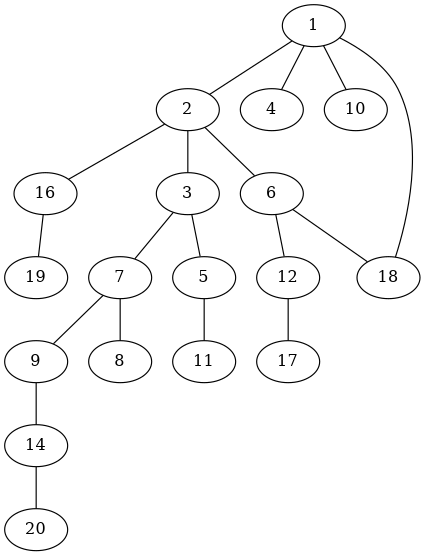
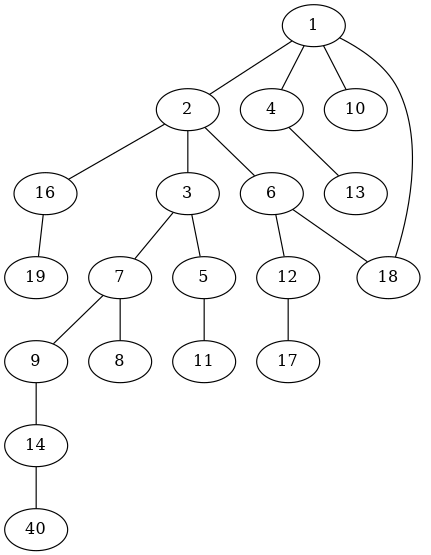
none -> (356, 194)
(36, 530) -> (36, 530)
